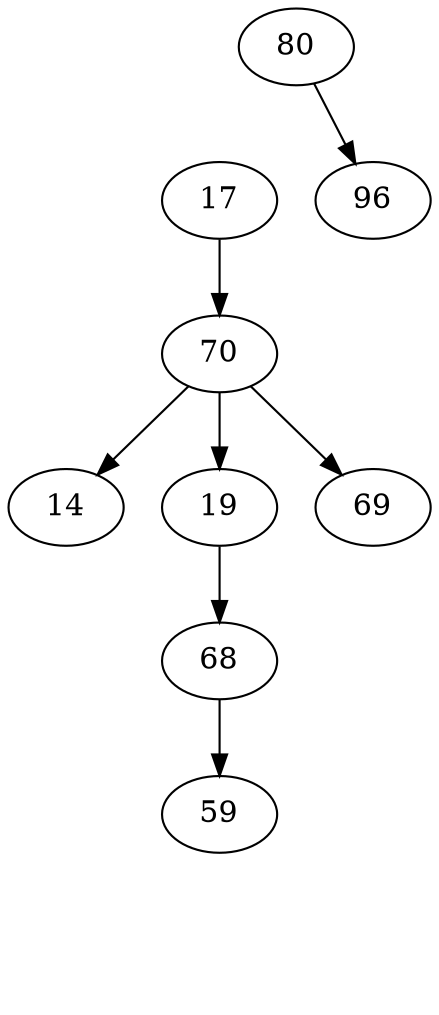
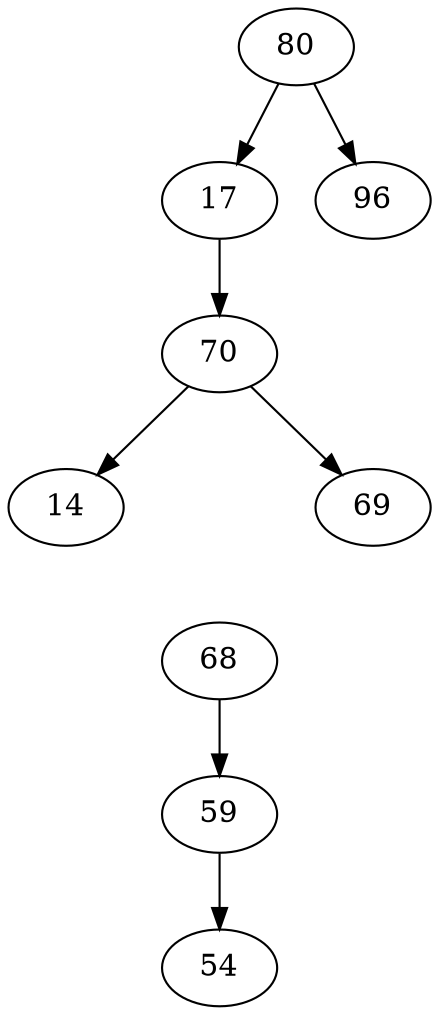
none -> (263, 114)
(220, 507) -> none
none -> (220, 968)
